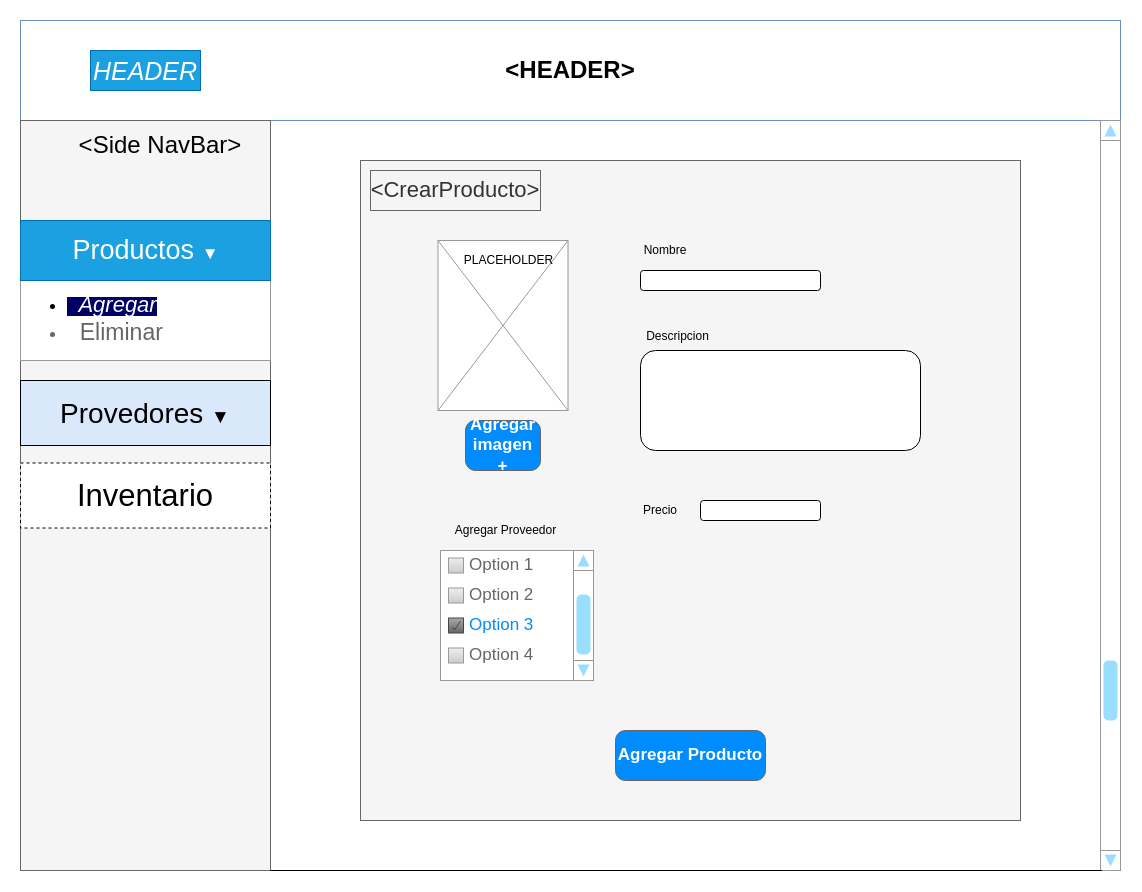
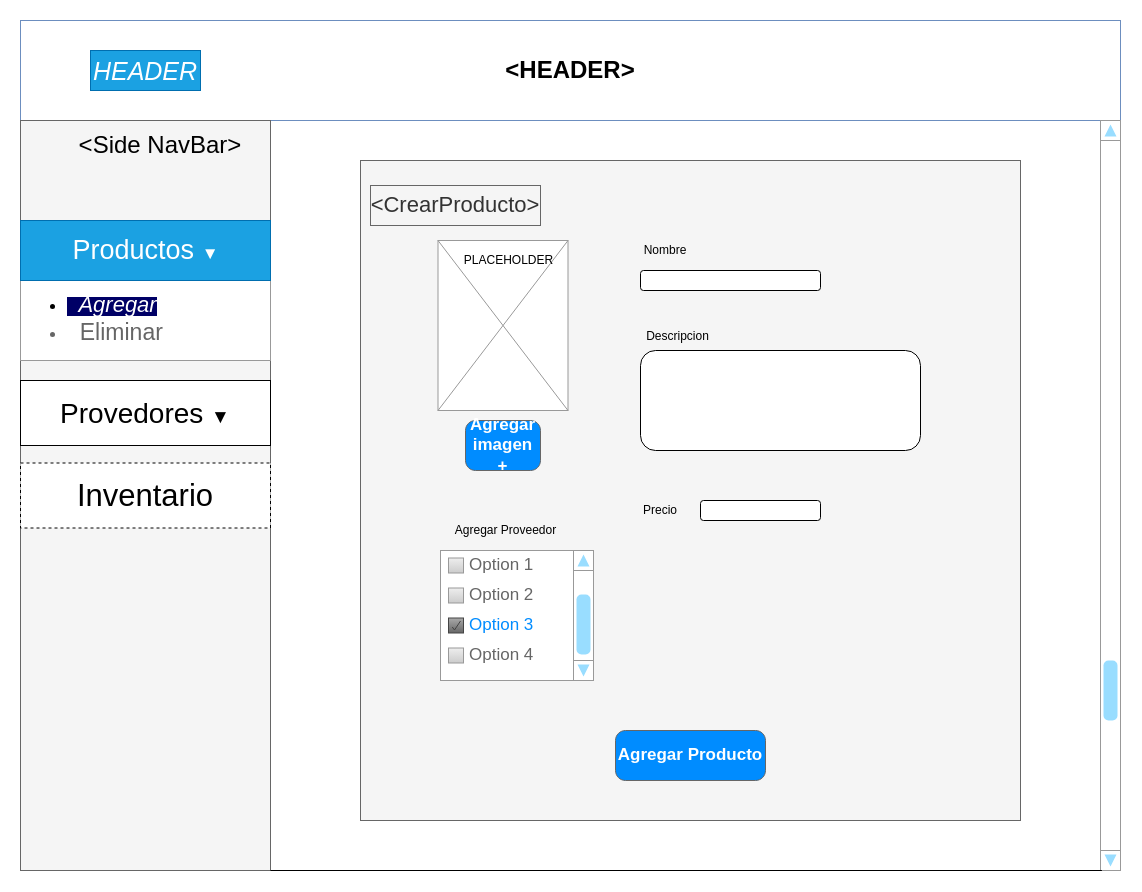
(456, 191) -> (456, 206)
(146, 413) -> (146, 413)
